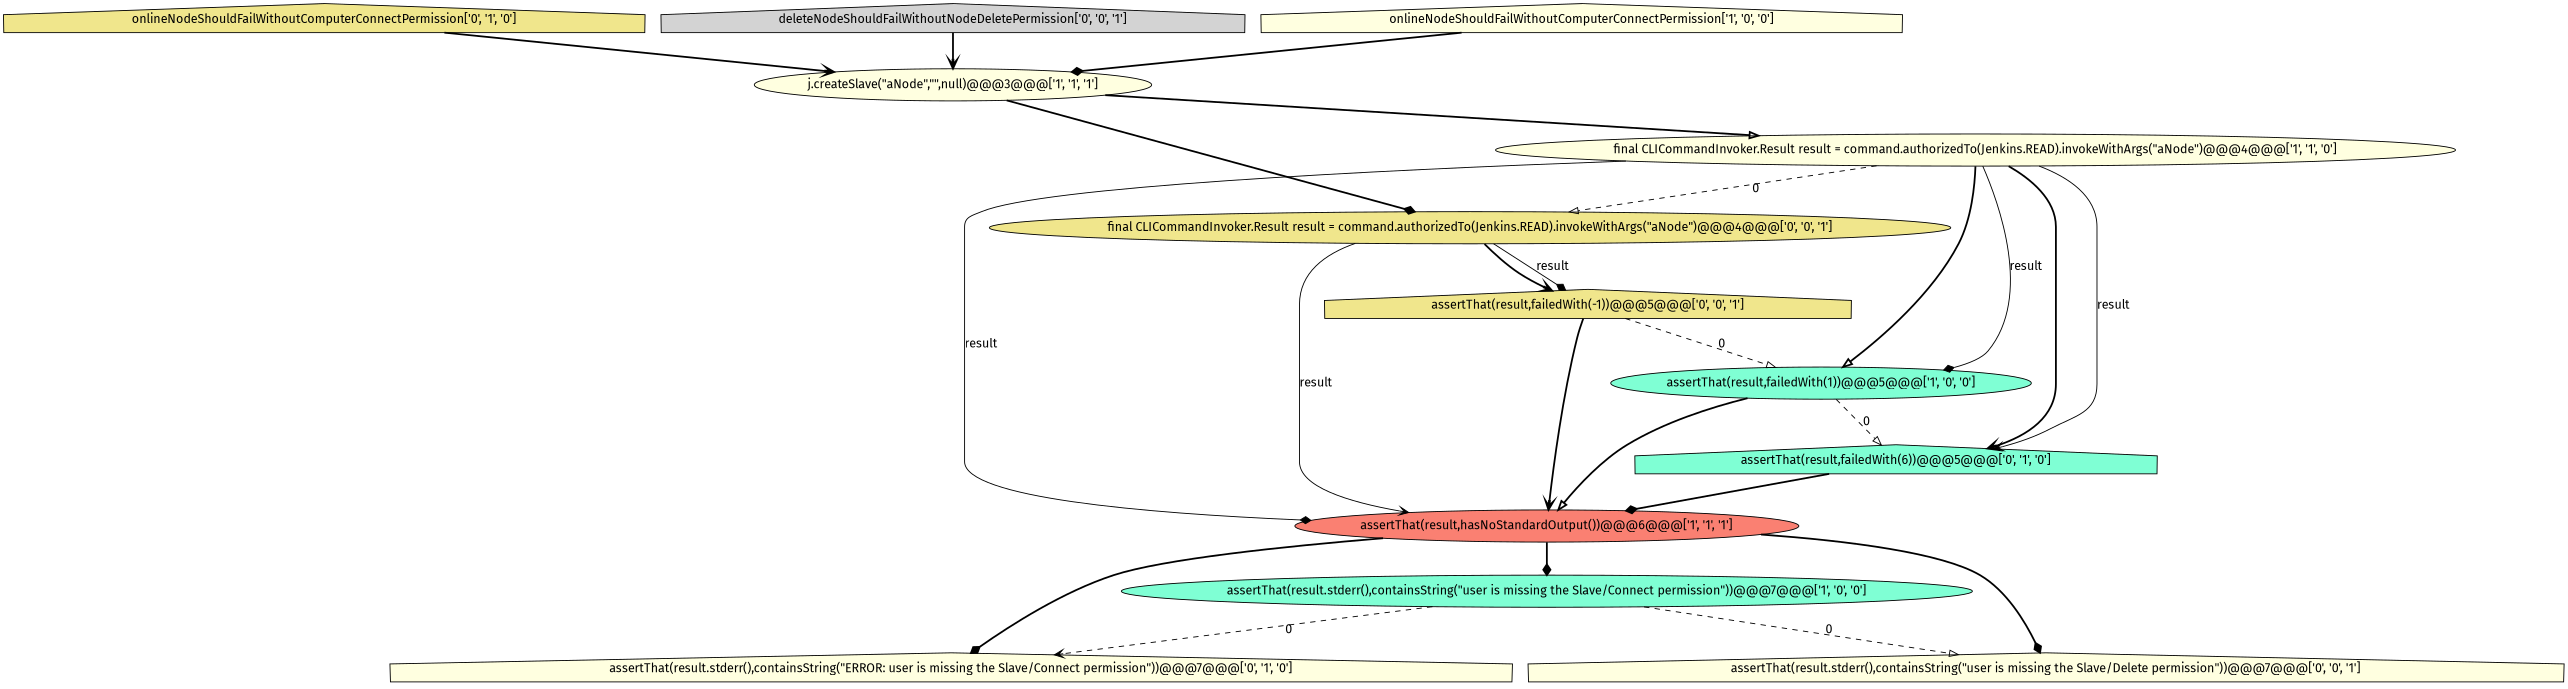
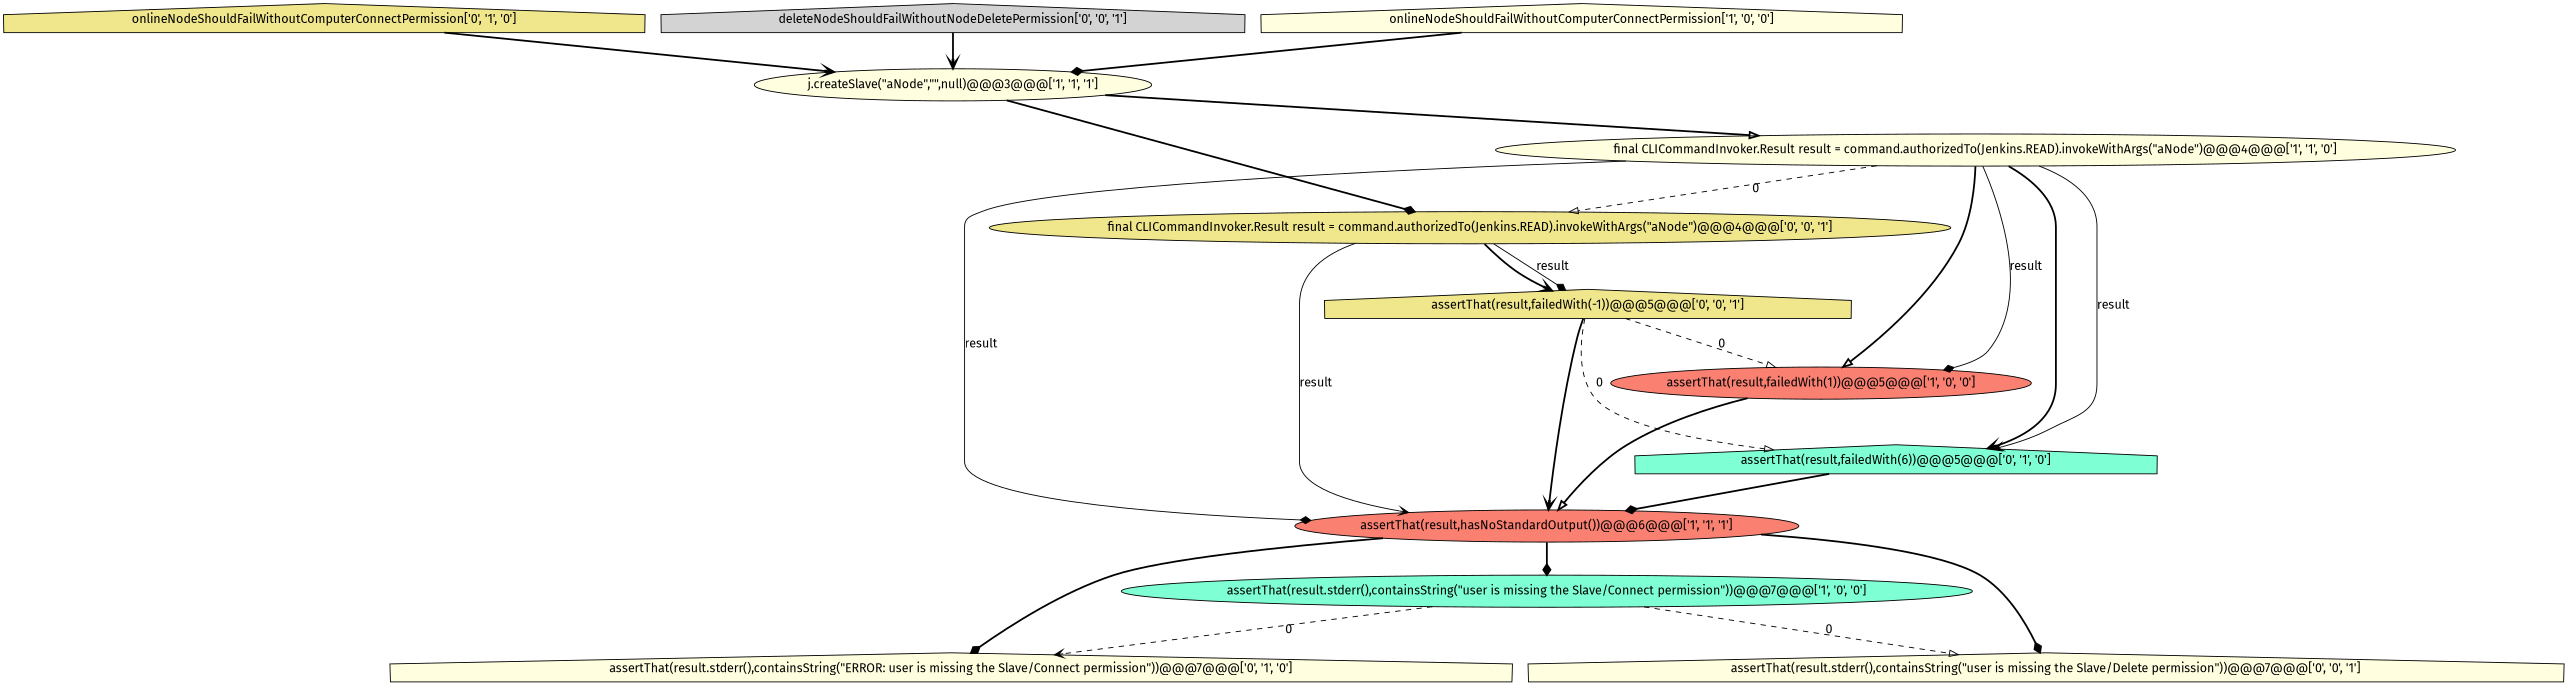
(1821, 383) -> (1821, 383)
(1856, 419) -> (1637, 422)
